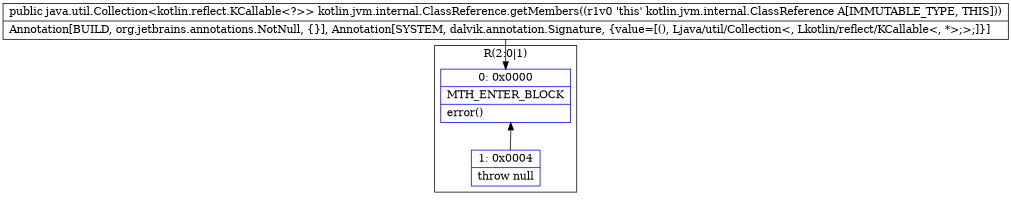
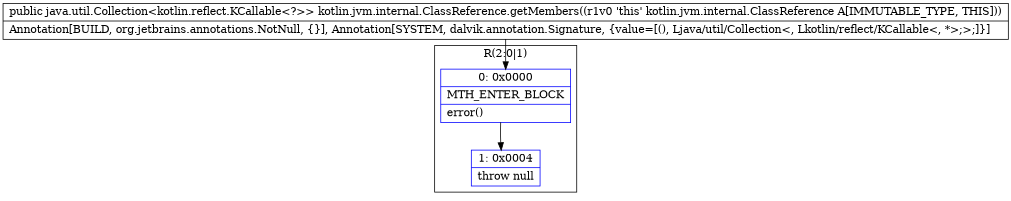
(511, 140) -> (501, 132)
